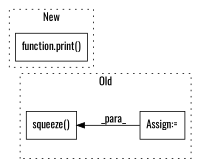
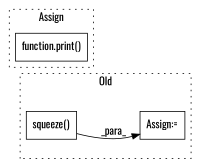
(51, 18) -> (51, 18)
(112, 125) -> (104, 138)
